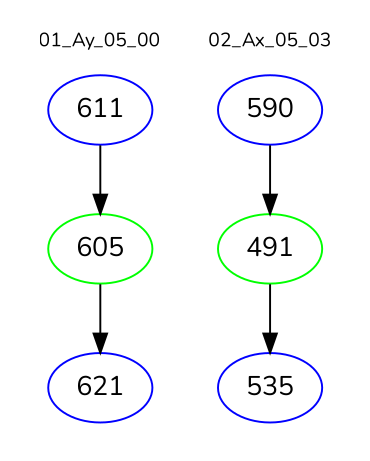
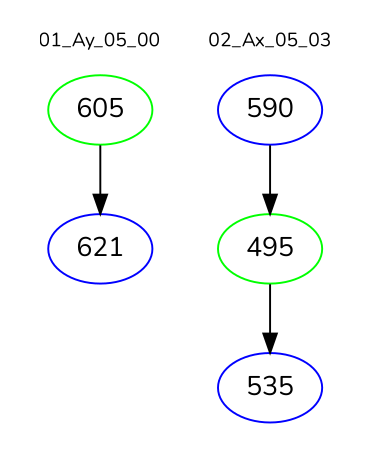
(100, 110) -> none
(270, 249) -> (270, 249)
